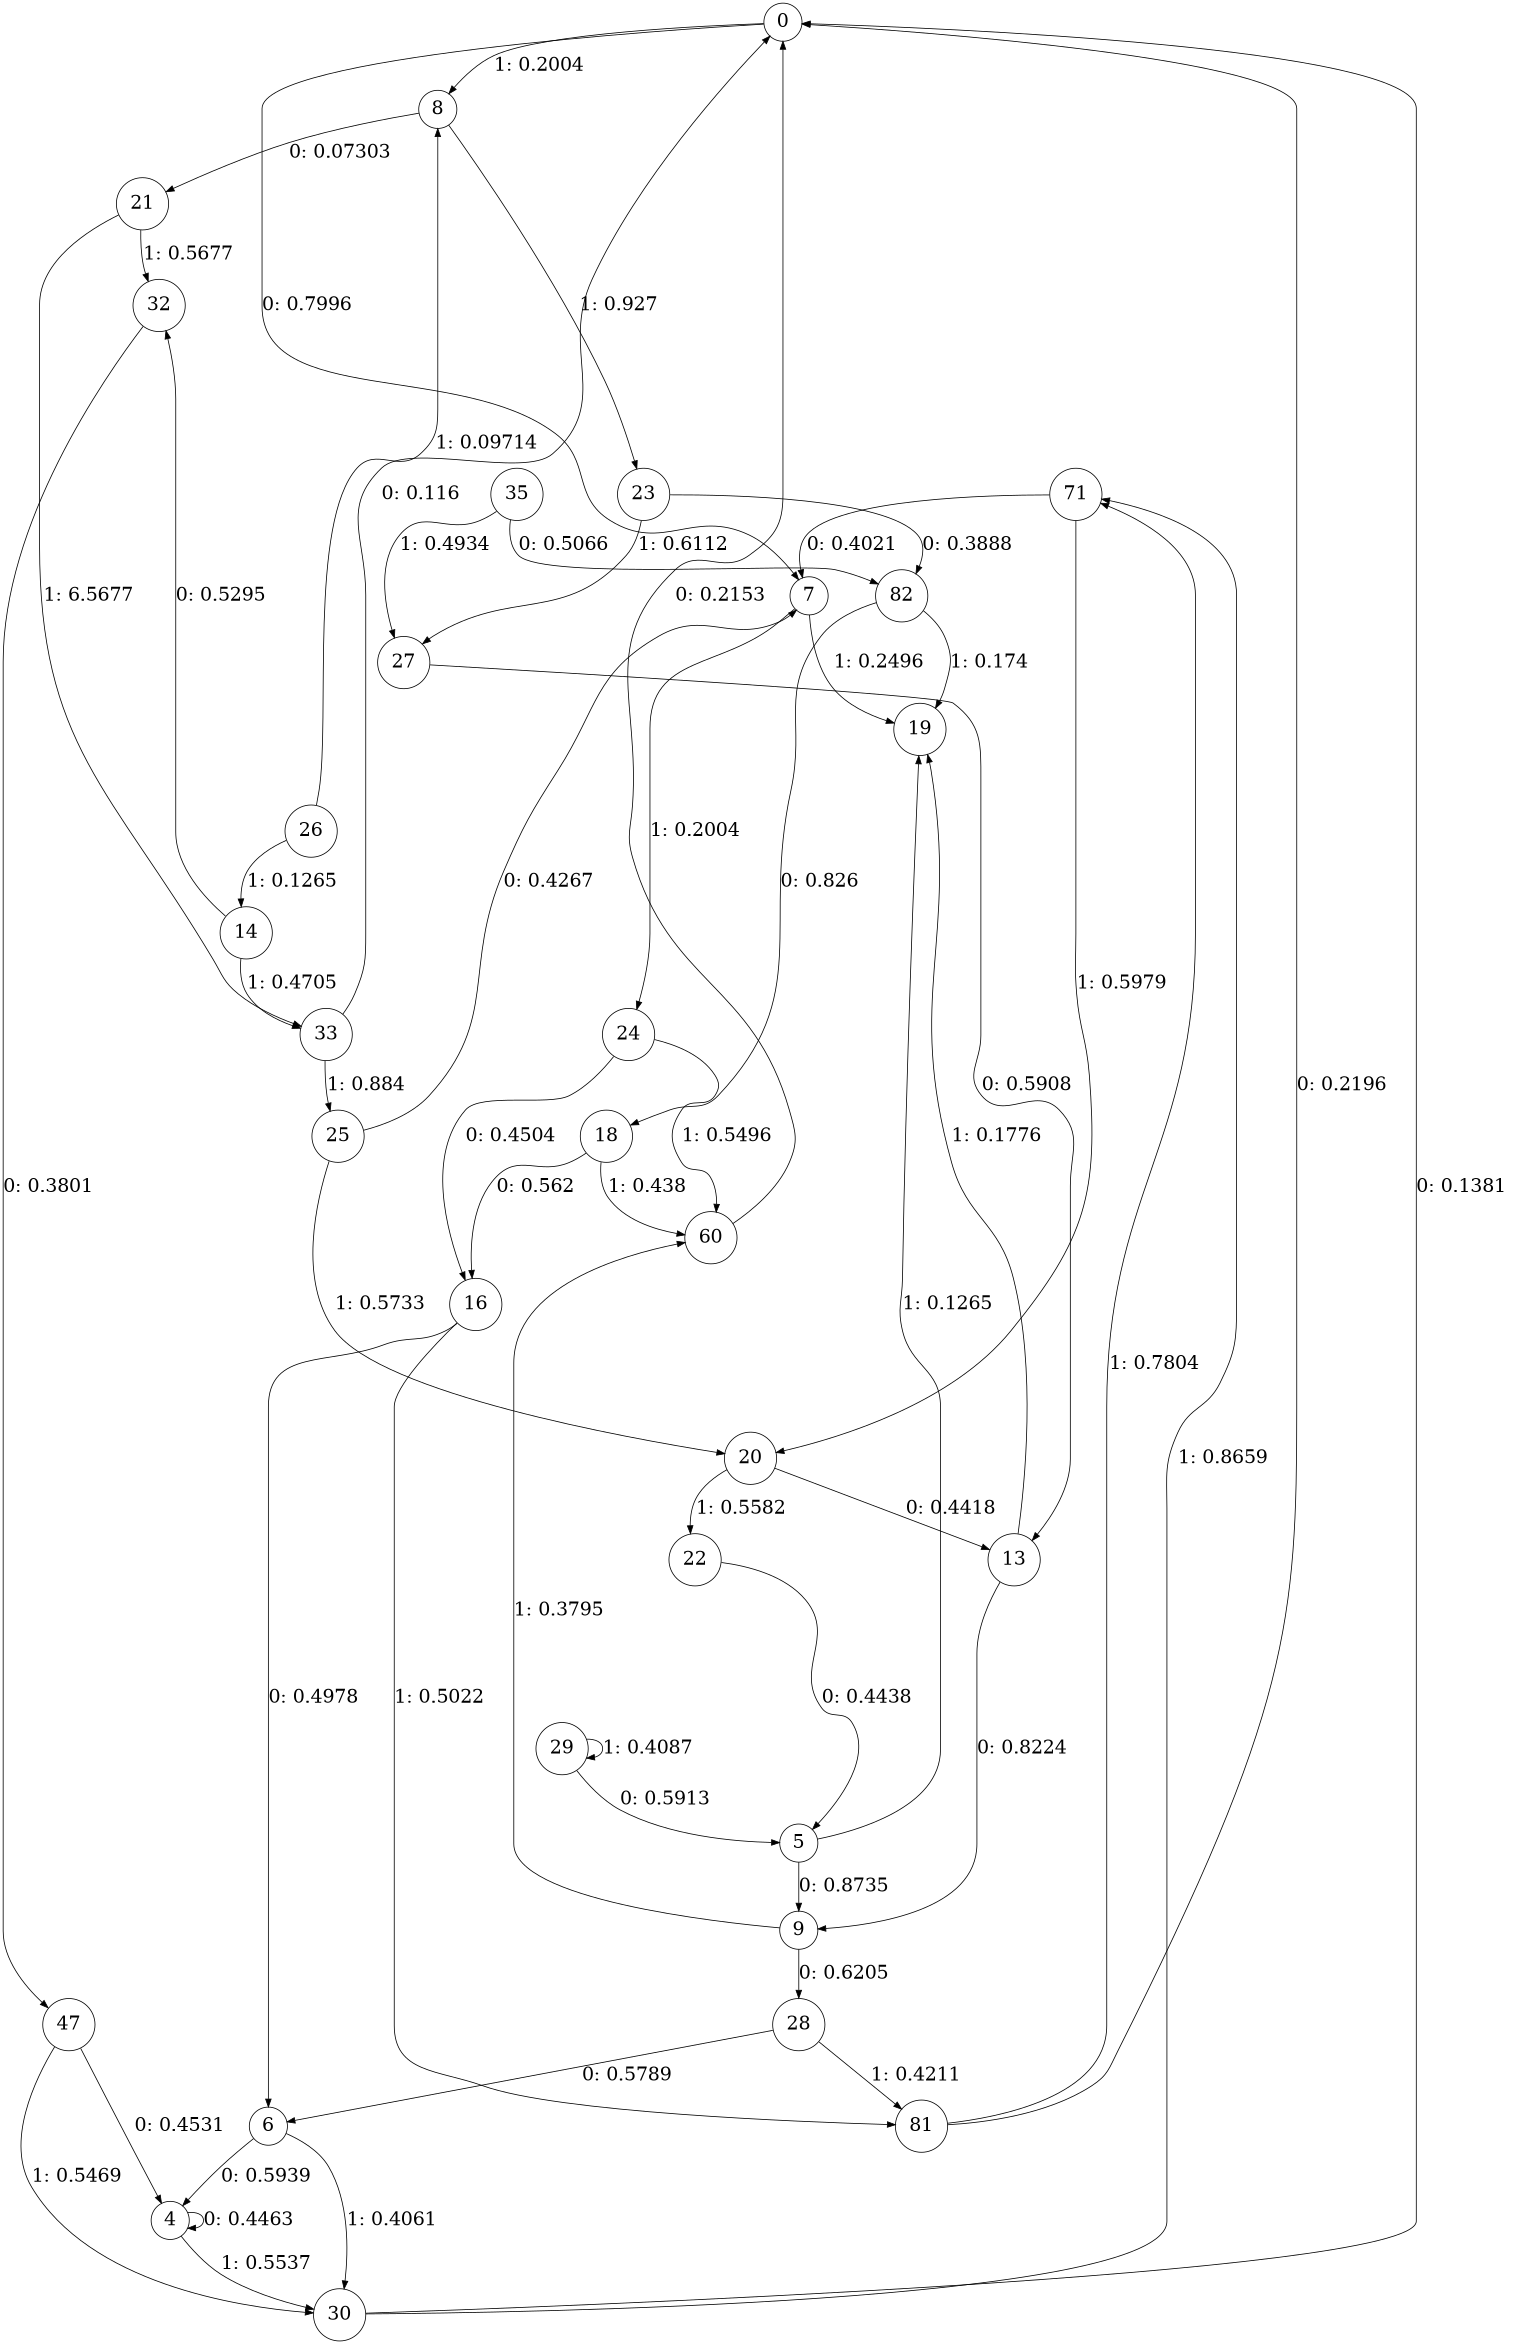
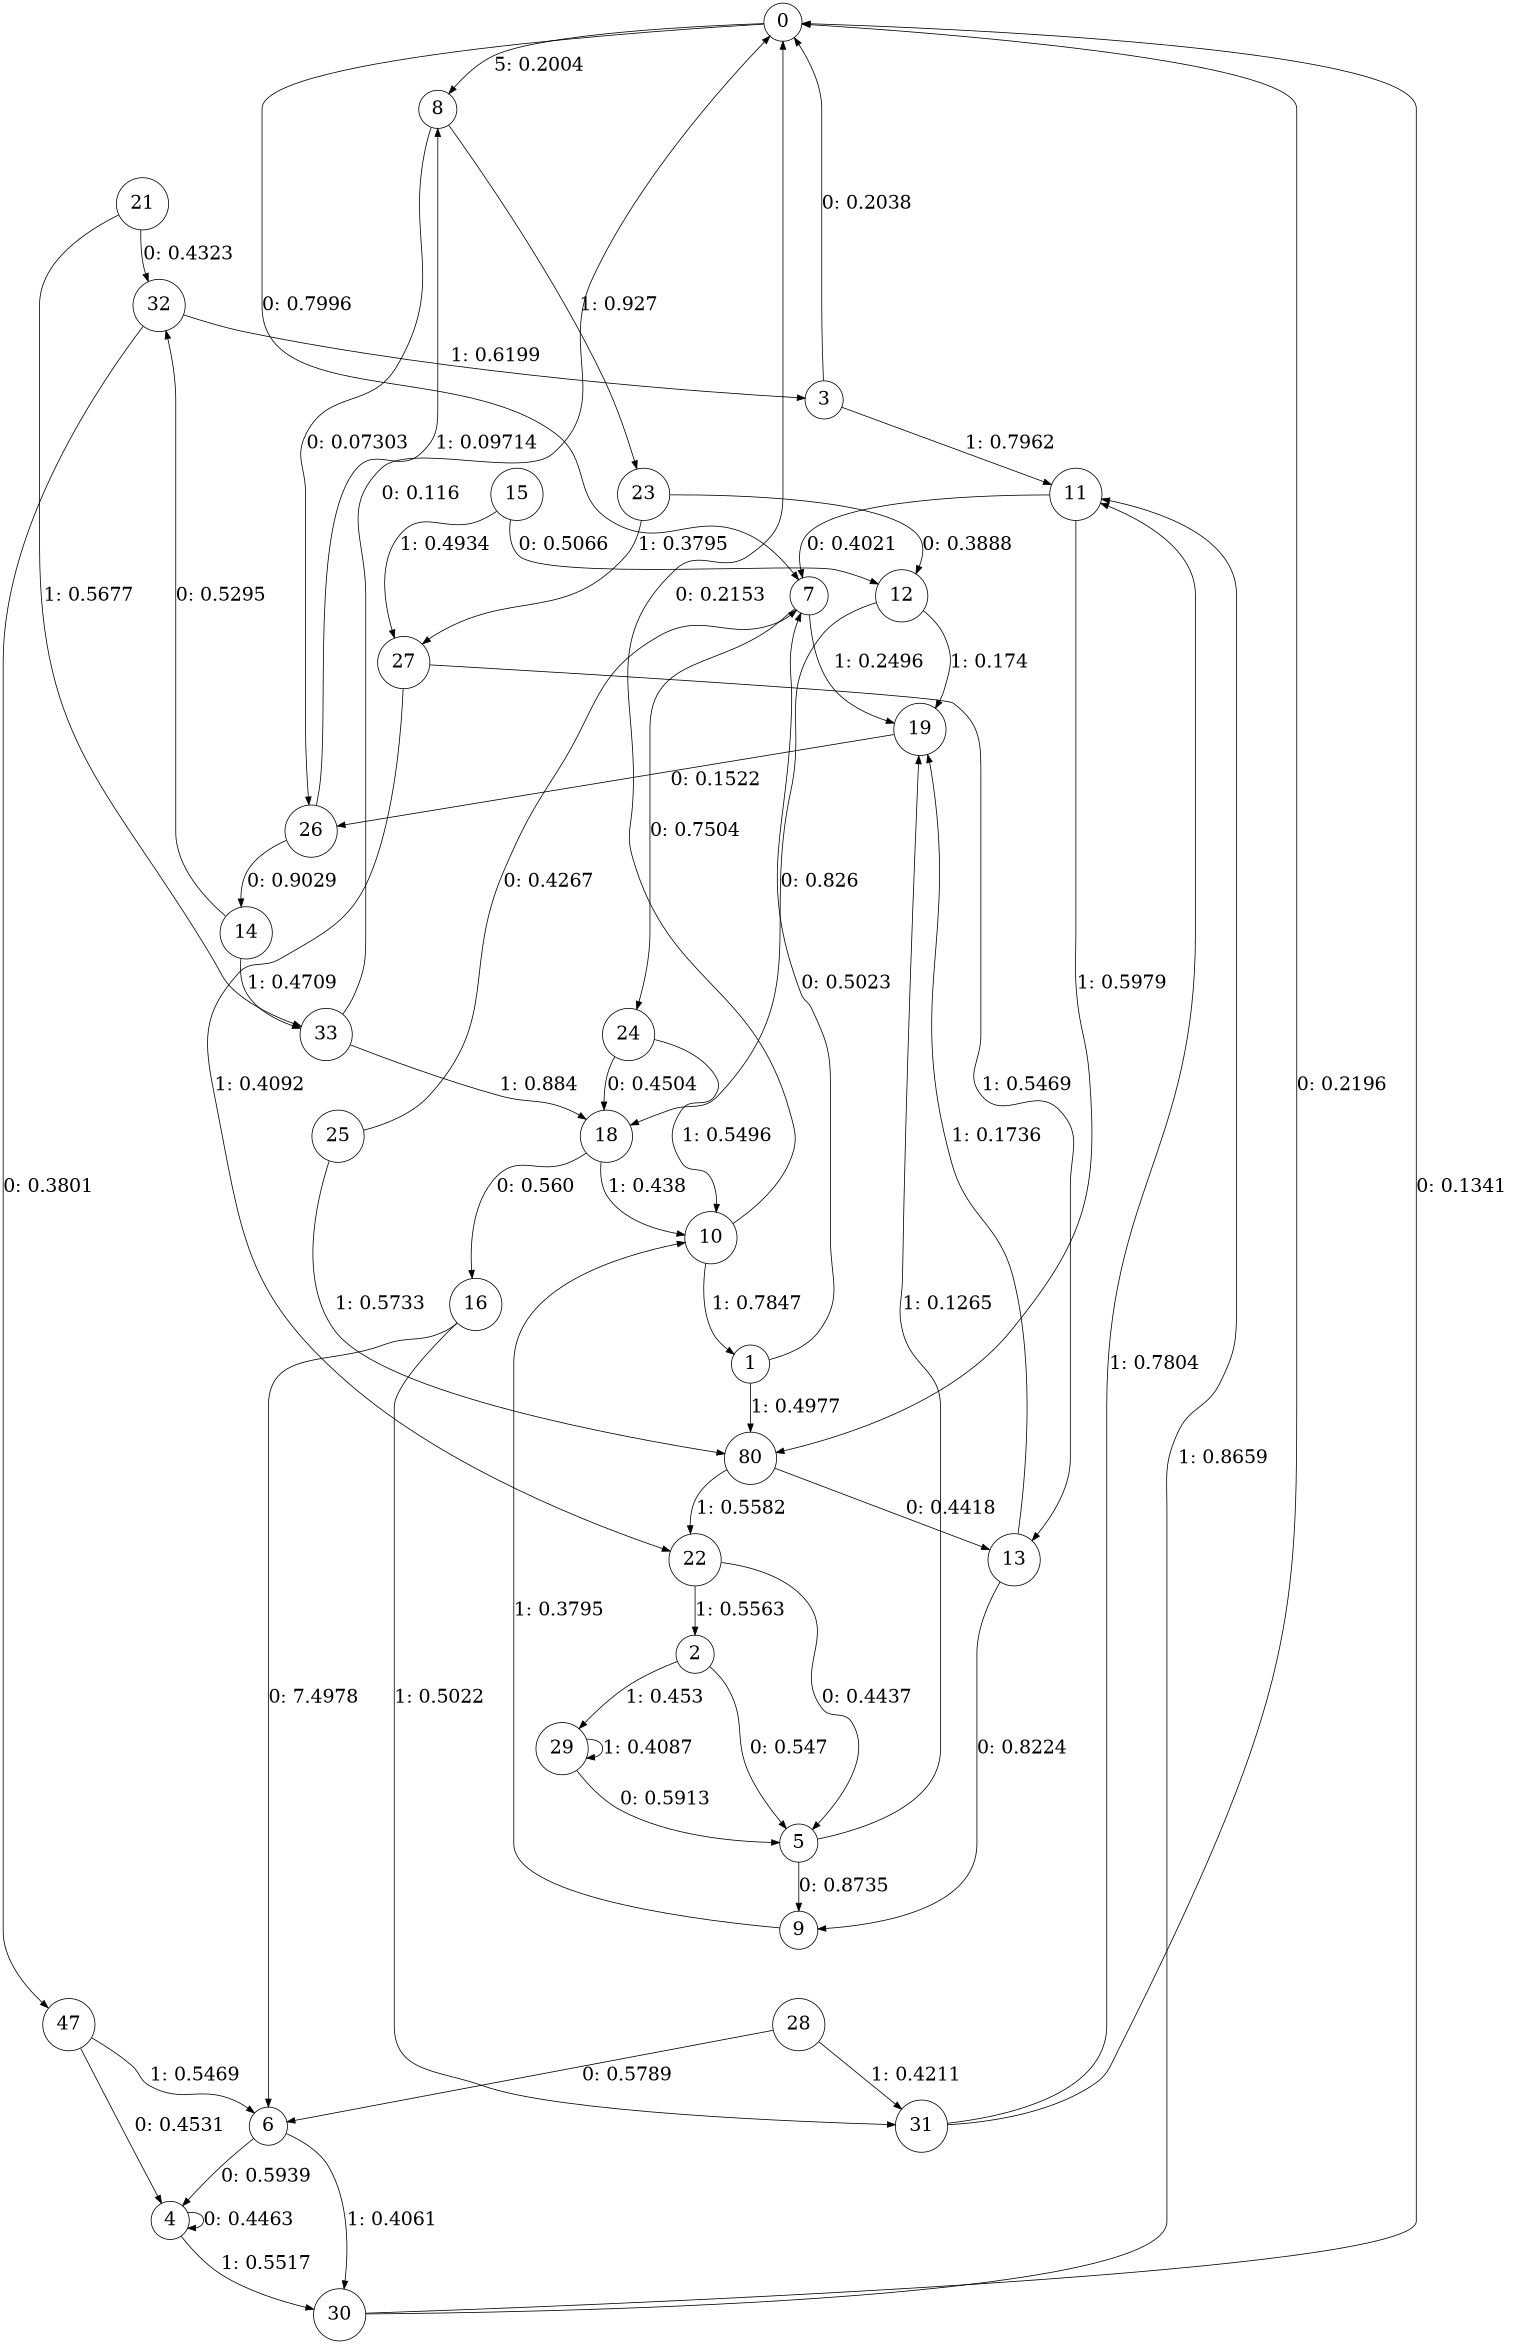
(548, 66) -> (548, 66)
(293, 141) -> (305, 435)
(197, 255) -> (197, 255)
none -> (824, 400)
(517, 494) -> (517, 494)
(1076, 494) -> (1076, 494)
(692, 545) -> (692, 545)
(97, 596) -> (97, 596)
(902, 596) -> (902, 596)
none -> (620, 780)
(704, 831) -> (704, 831)
(301, 882) -> (301, 882)
(301, 984) -> (301, 984)
(326, 1082) -> (464, 1085)
(1036, 1085) -> (1036, 1085)
(464, 1112) -> (606, 1078)
(1005, 1136) -> (1005, 1136)
(547, 1187) -> (547, 1187)
(1470, 1187) -> (1470, 1187)
none -> (233, 1189)
(711, 1238) -> (711, 1238)
none -> (750, 1364)
(750, 1458) -> (750, 1458)
none -> (695, 1654)
(322, 1698) -> (322, 1698)
(876, 1698) -> (876, 1698)
(799, 1970) -> none
(922, 2126) -> (922, 2126)
(88, 2245) -> (162, 2091)
(275, 2264) -> (275, 2264)
